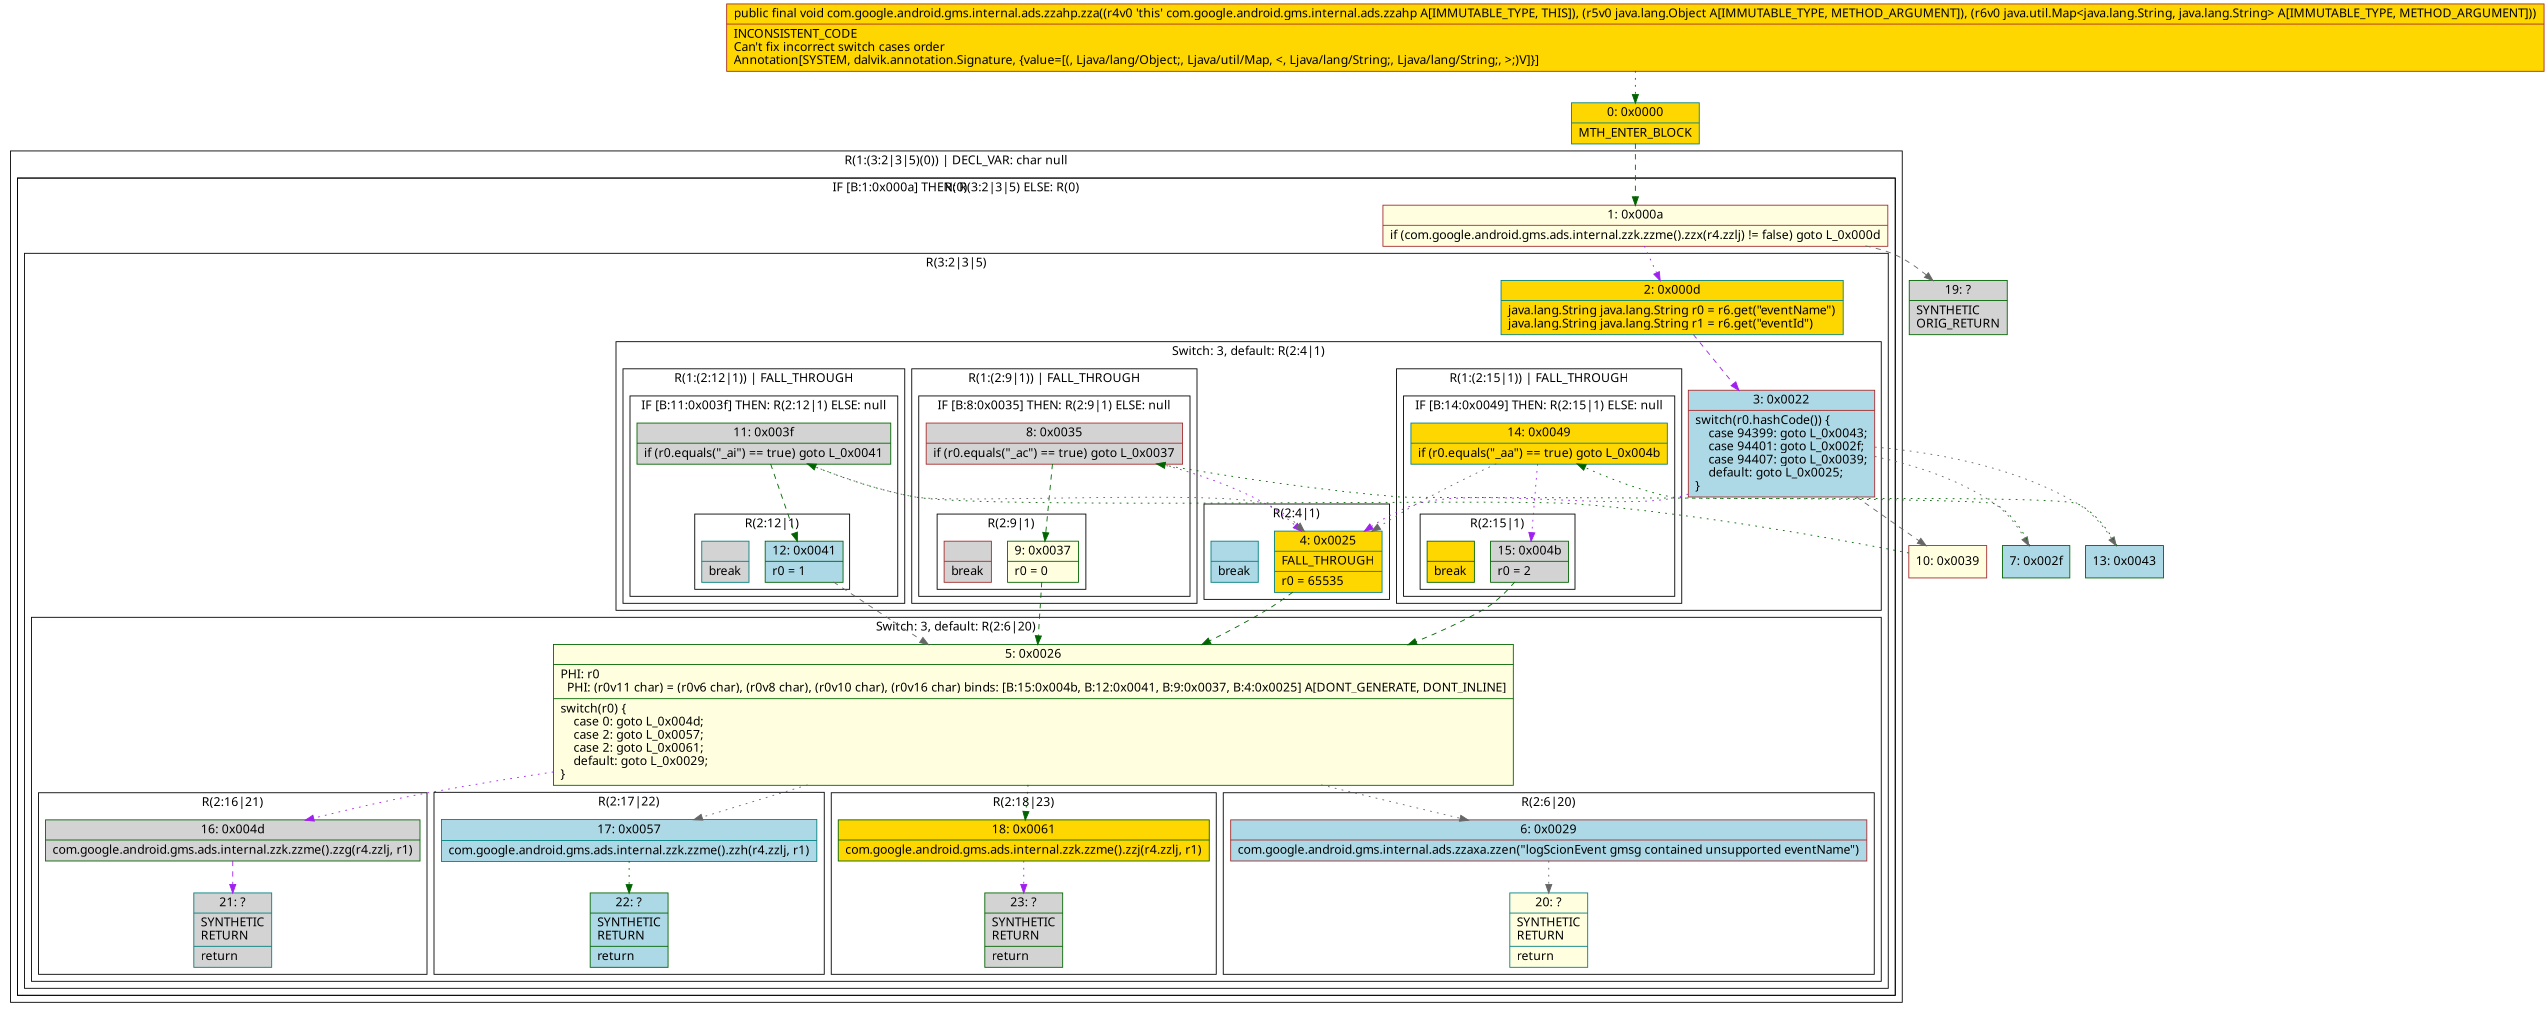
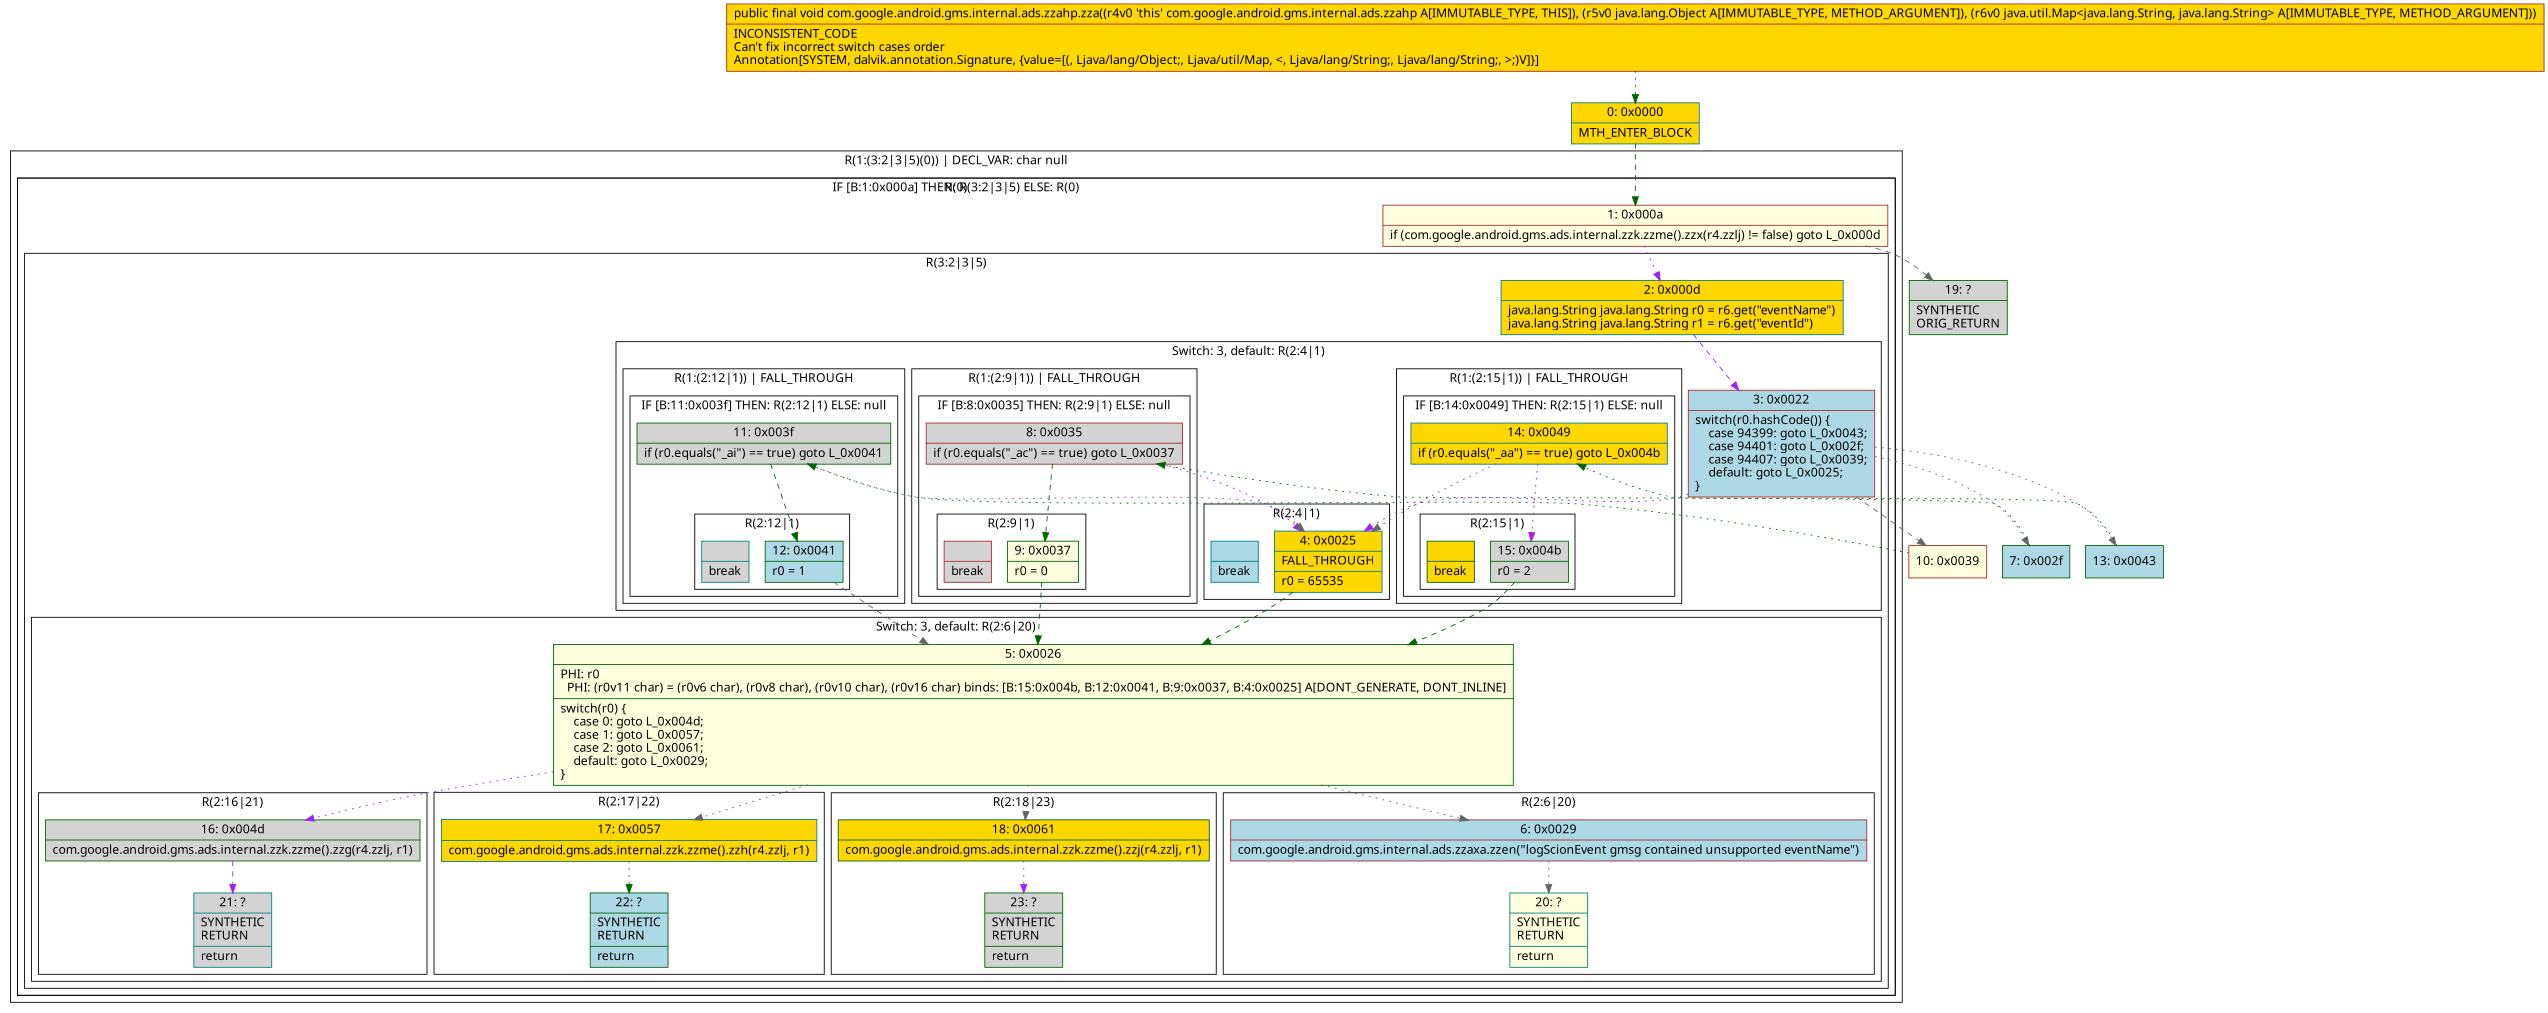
(632, 735) -> (632, 735)
(1027, 798) -> (1027, 798)
(629, 840) -> (629, 840)
